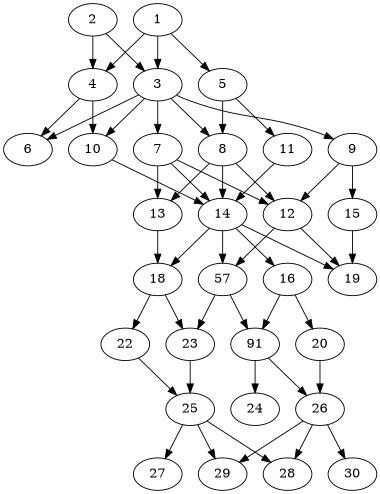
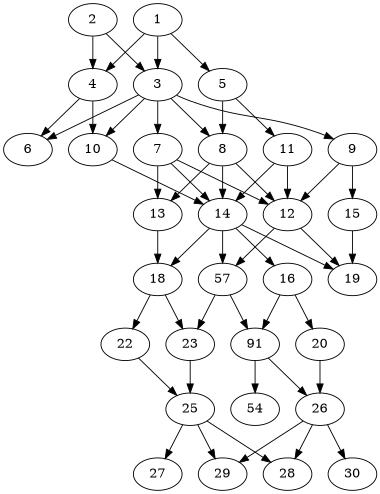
none -> (288, 178)
(255, 409) -> (255, 409)
